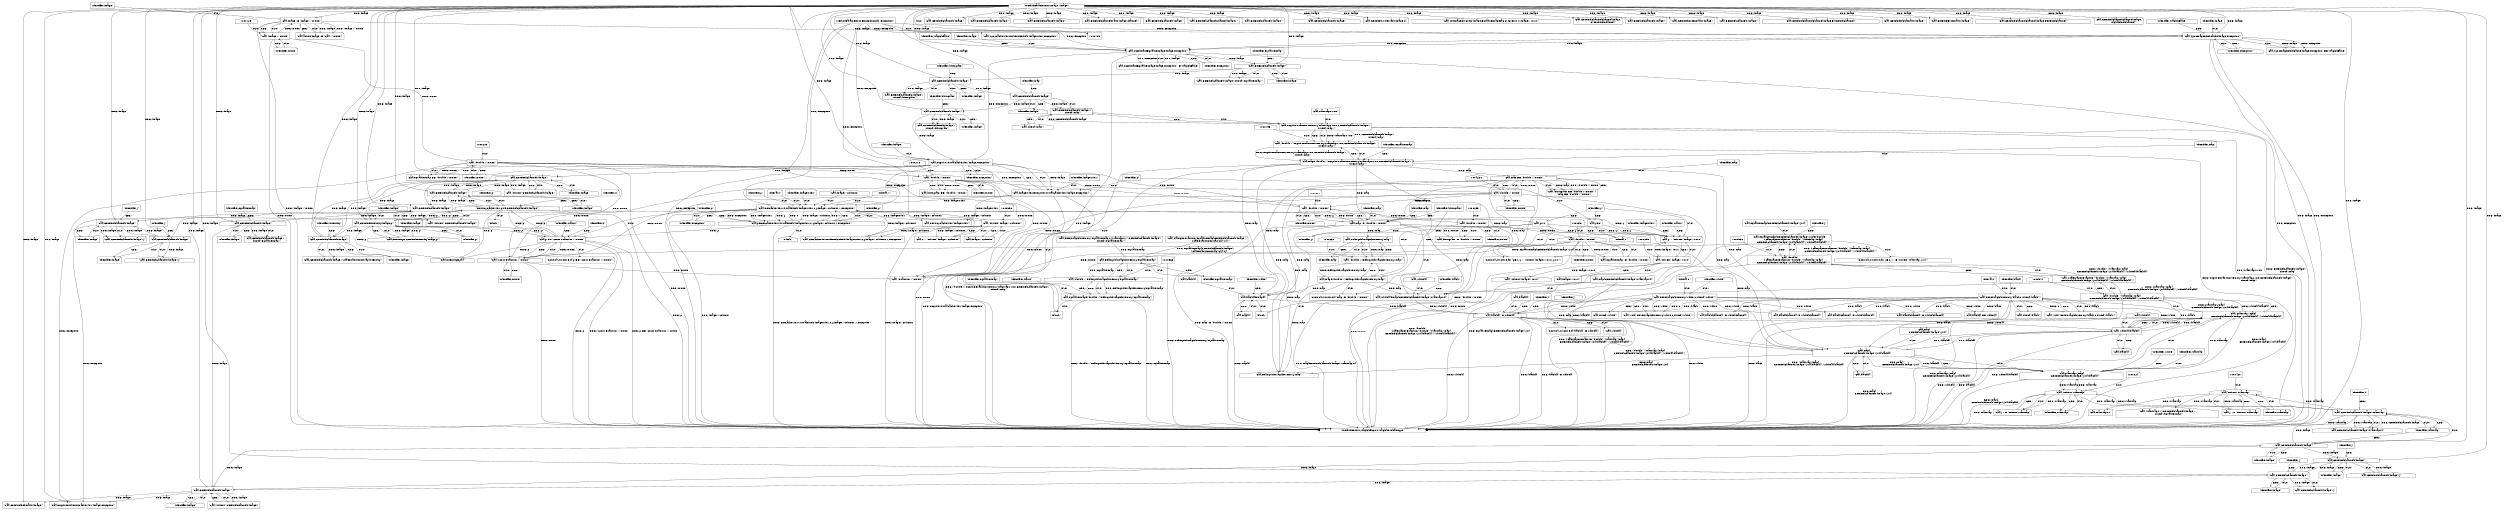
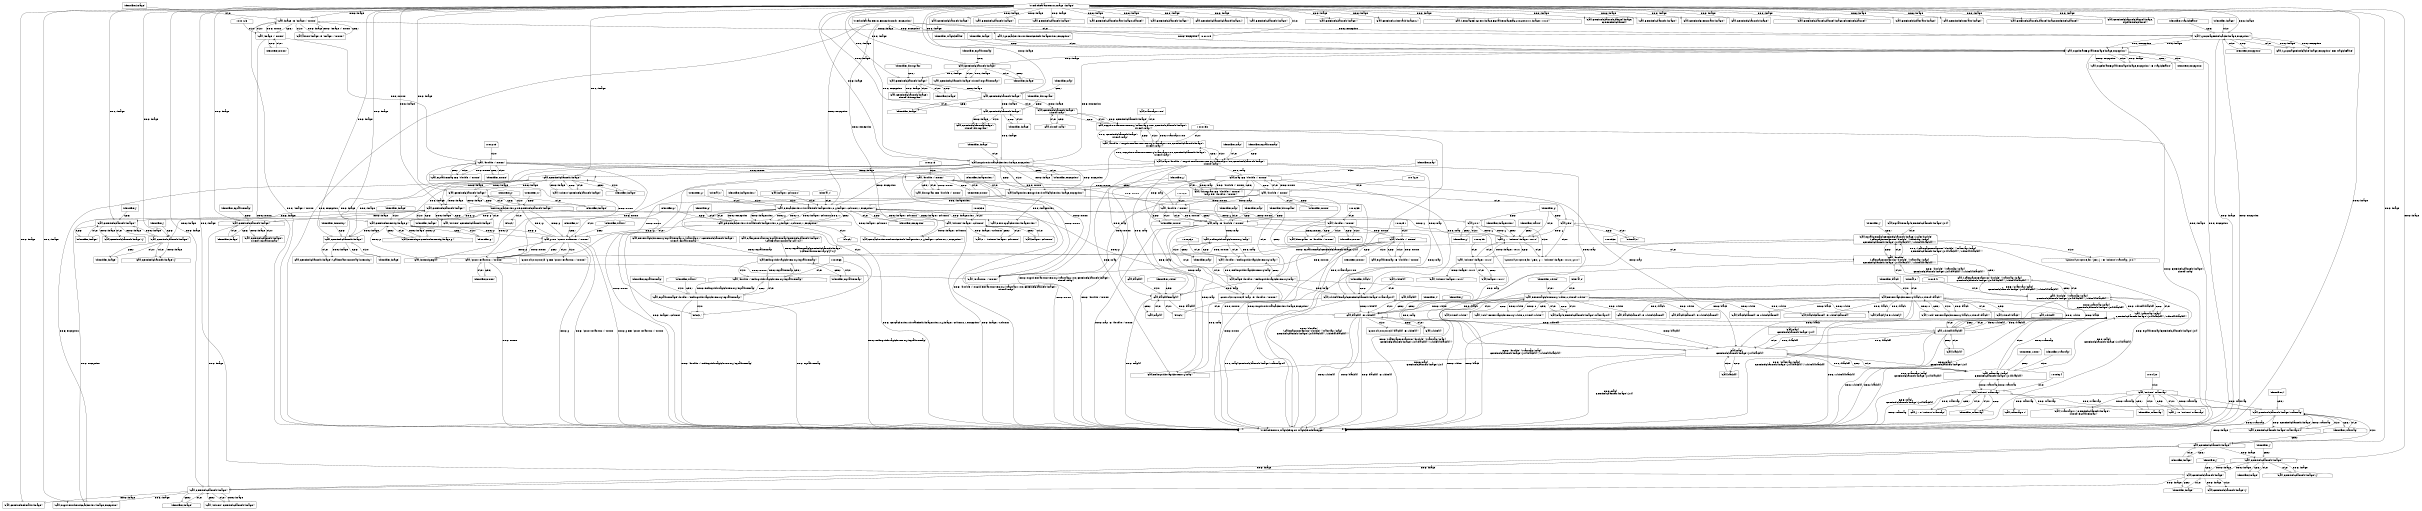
(320, 36) -> (320, 36)
none -> (1482, 300)
none -> (1484, 304)
(682, 409) -> (889, 212)
